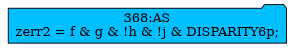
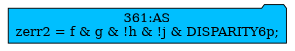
(147, 26) -> (147, 26)
